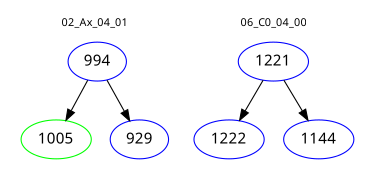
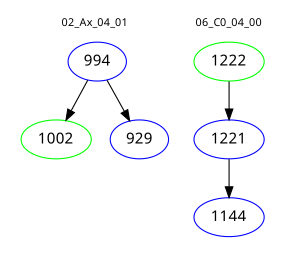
(254, 96) -> (229, 95)
(56, 139) -> (56, 139)
(229, 139) -> (229, 62)
